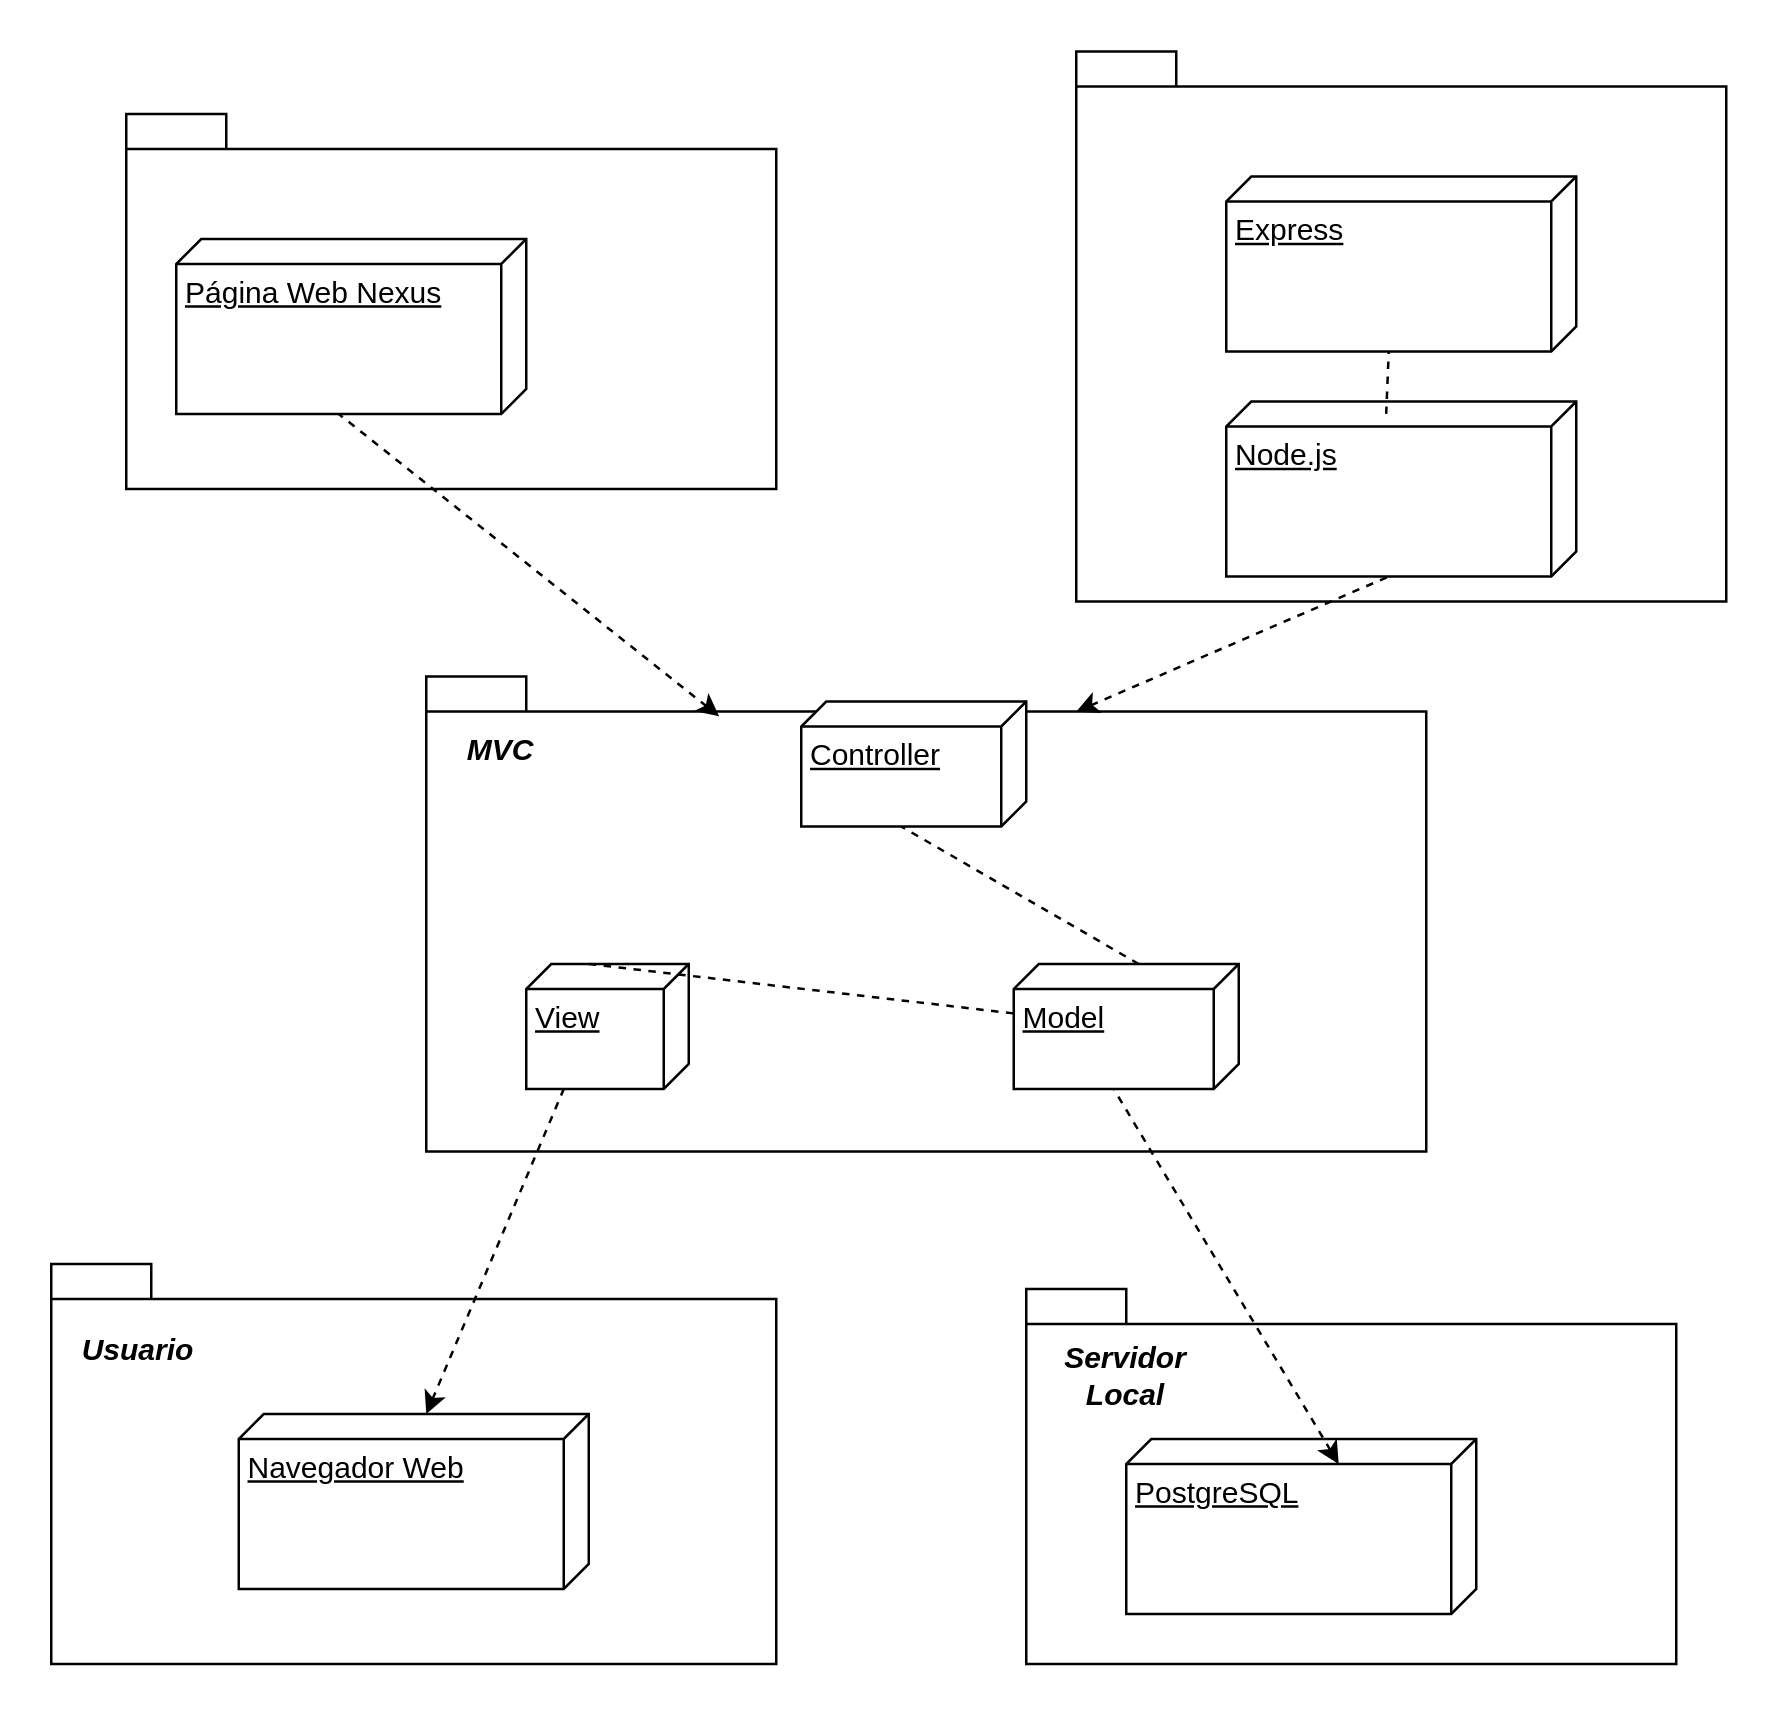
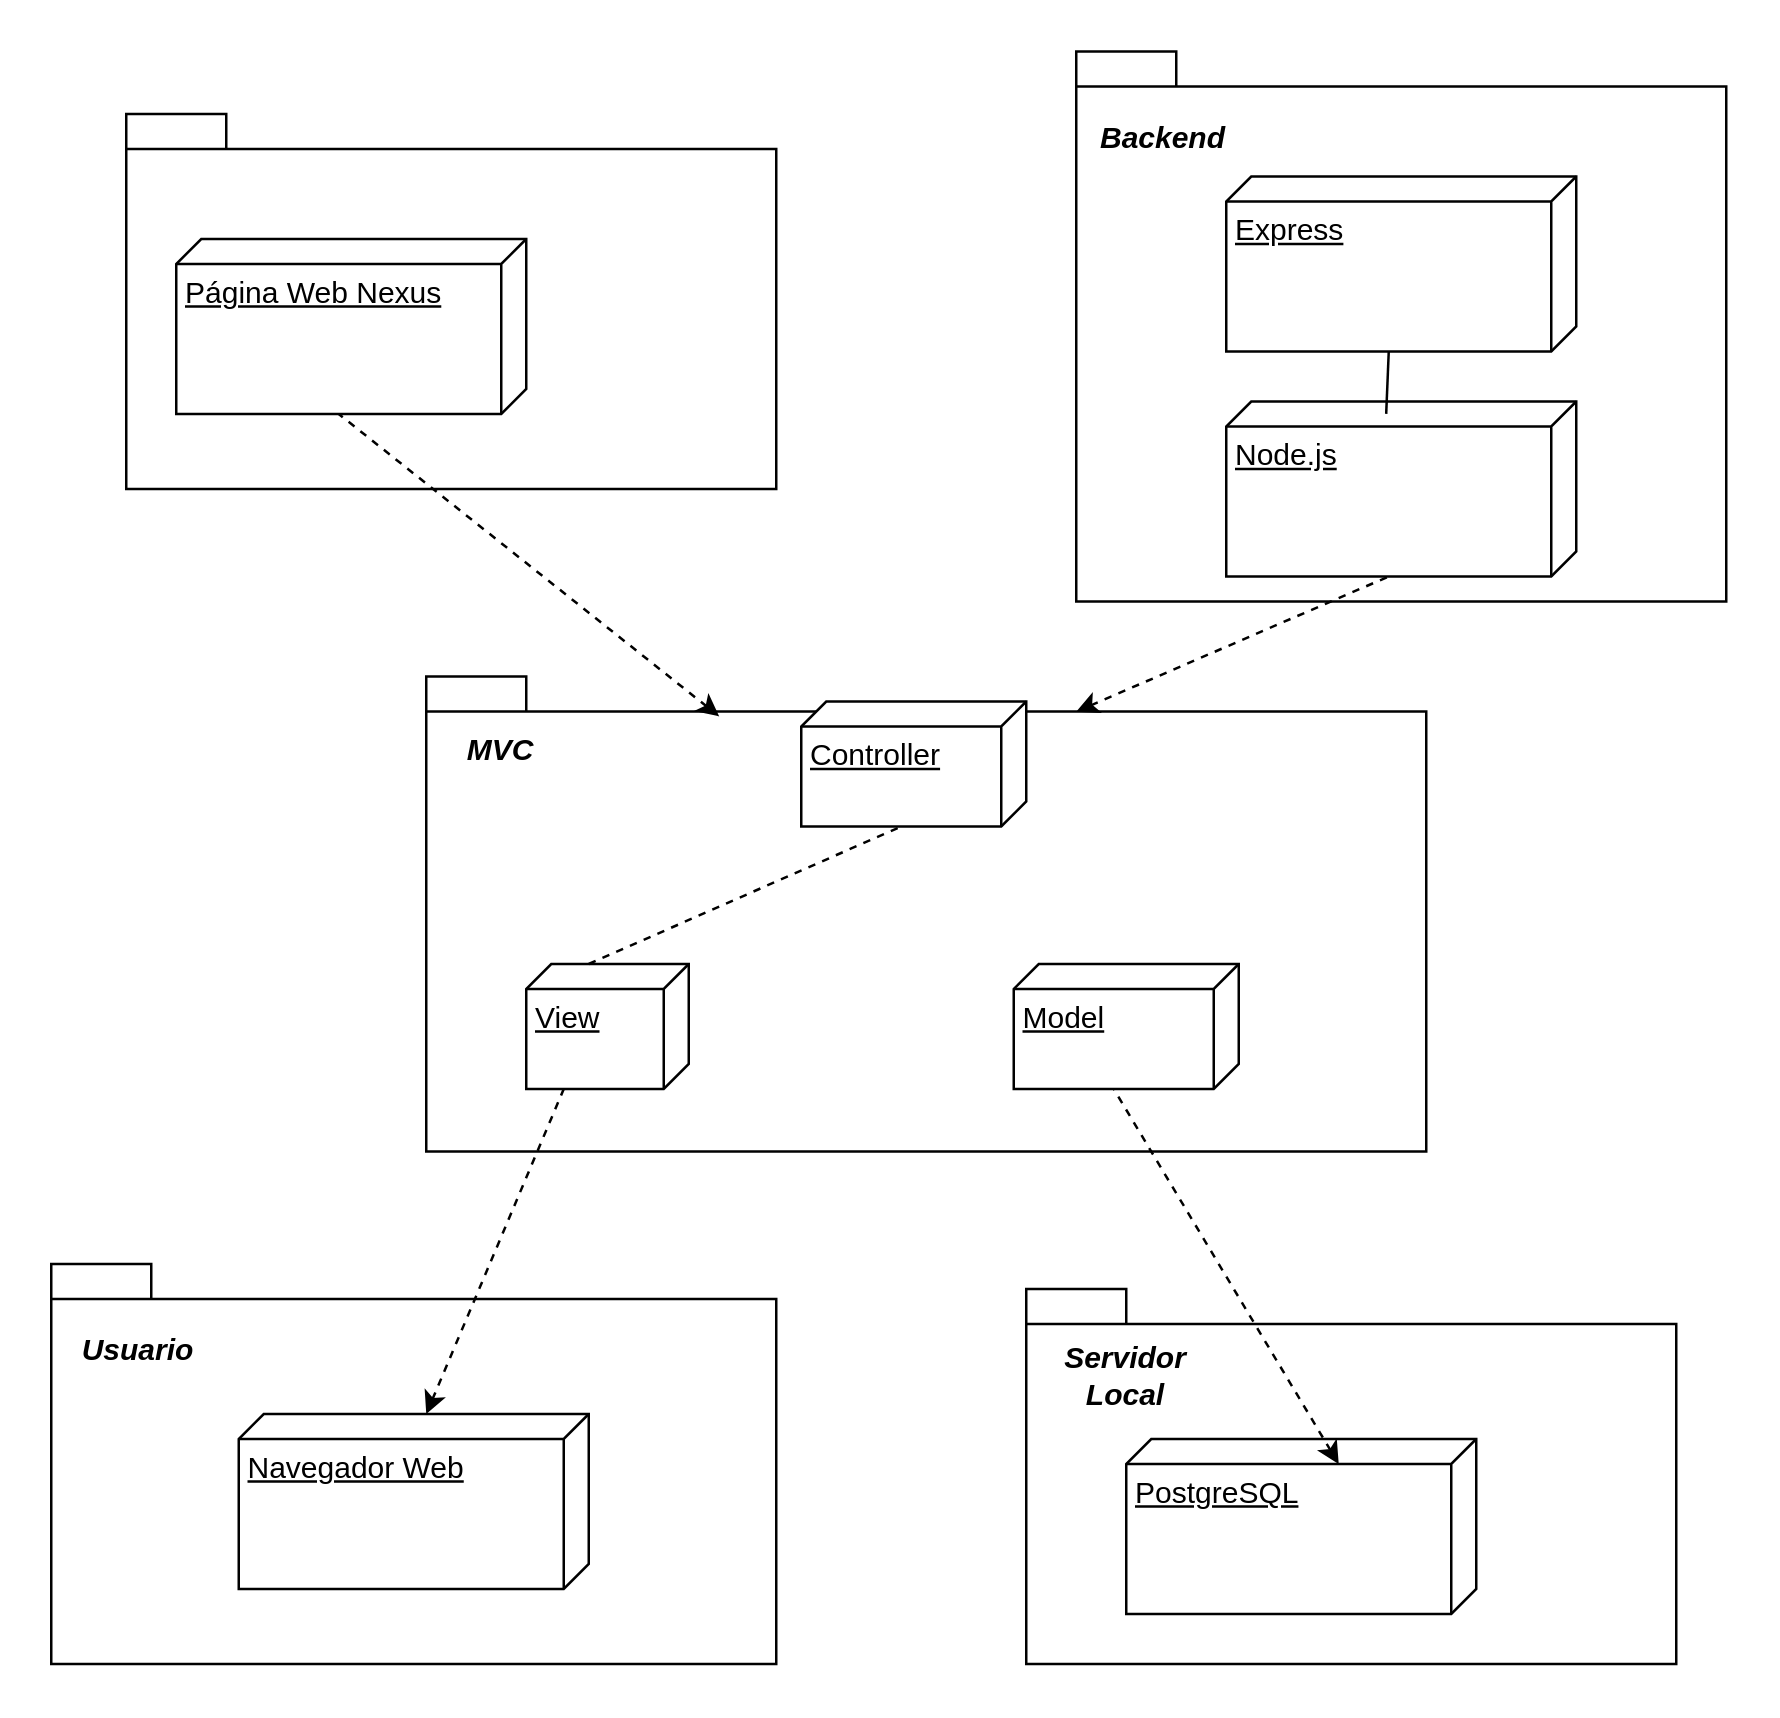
none -> (1164, 139)
(1388, 377) -> (1388, 377)
(984, 874) -> none
(842, 993) -> (730, 902)
